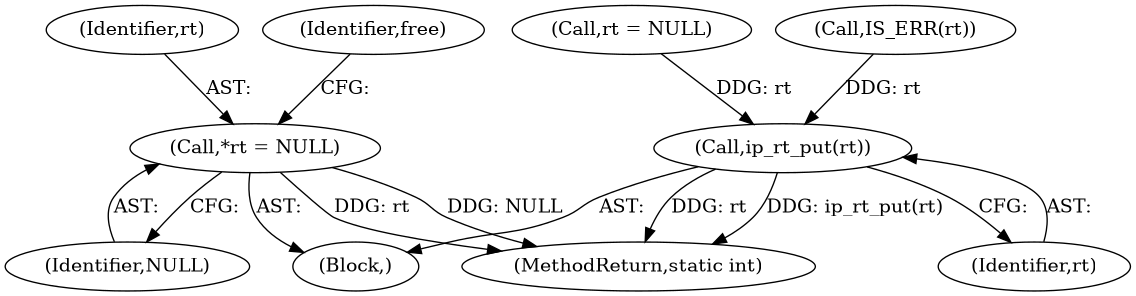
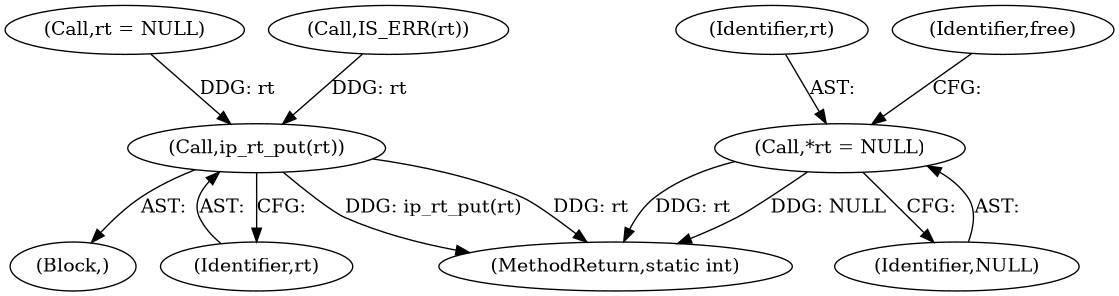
(256, 217) -> none
